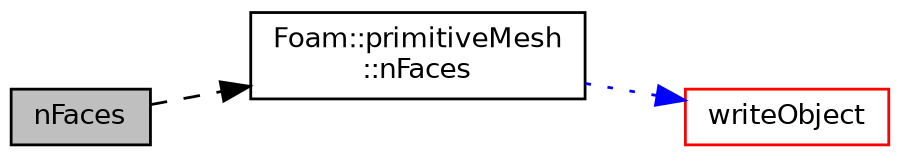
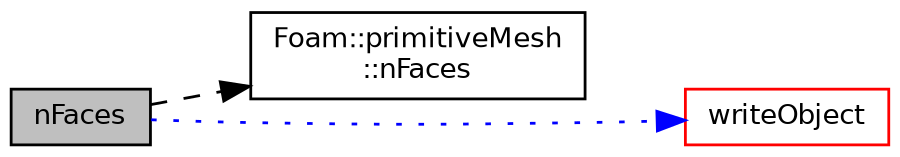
(621, 89) -> (404, 124)
